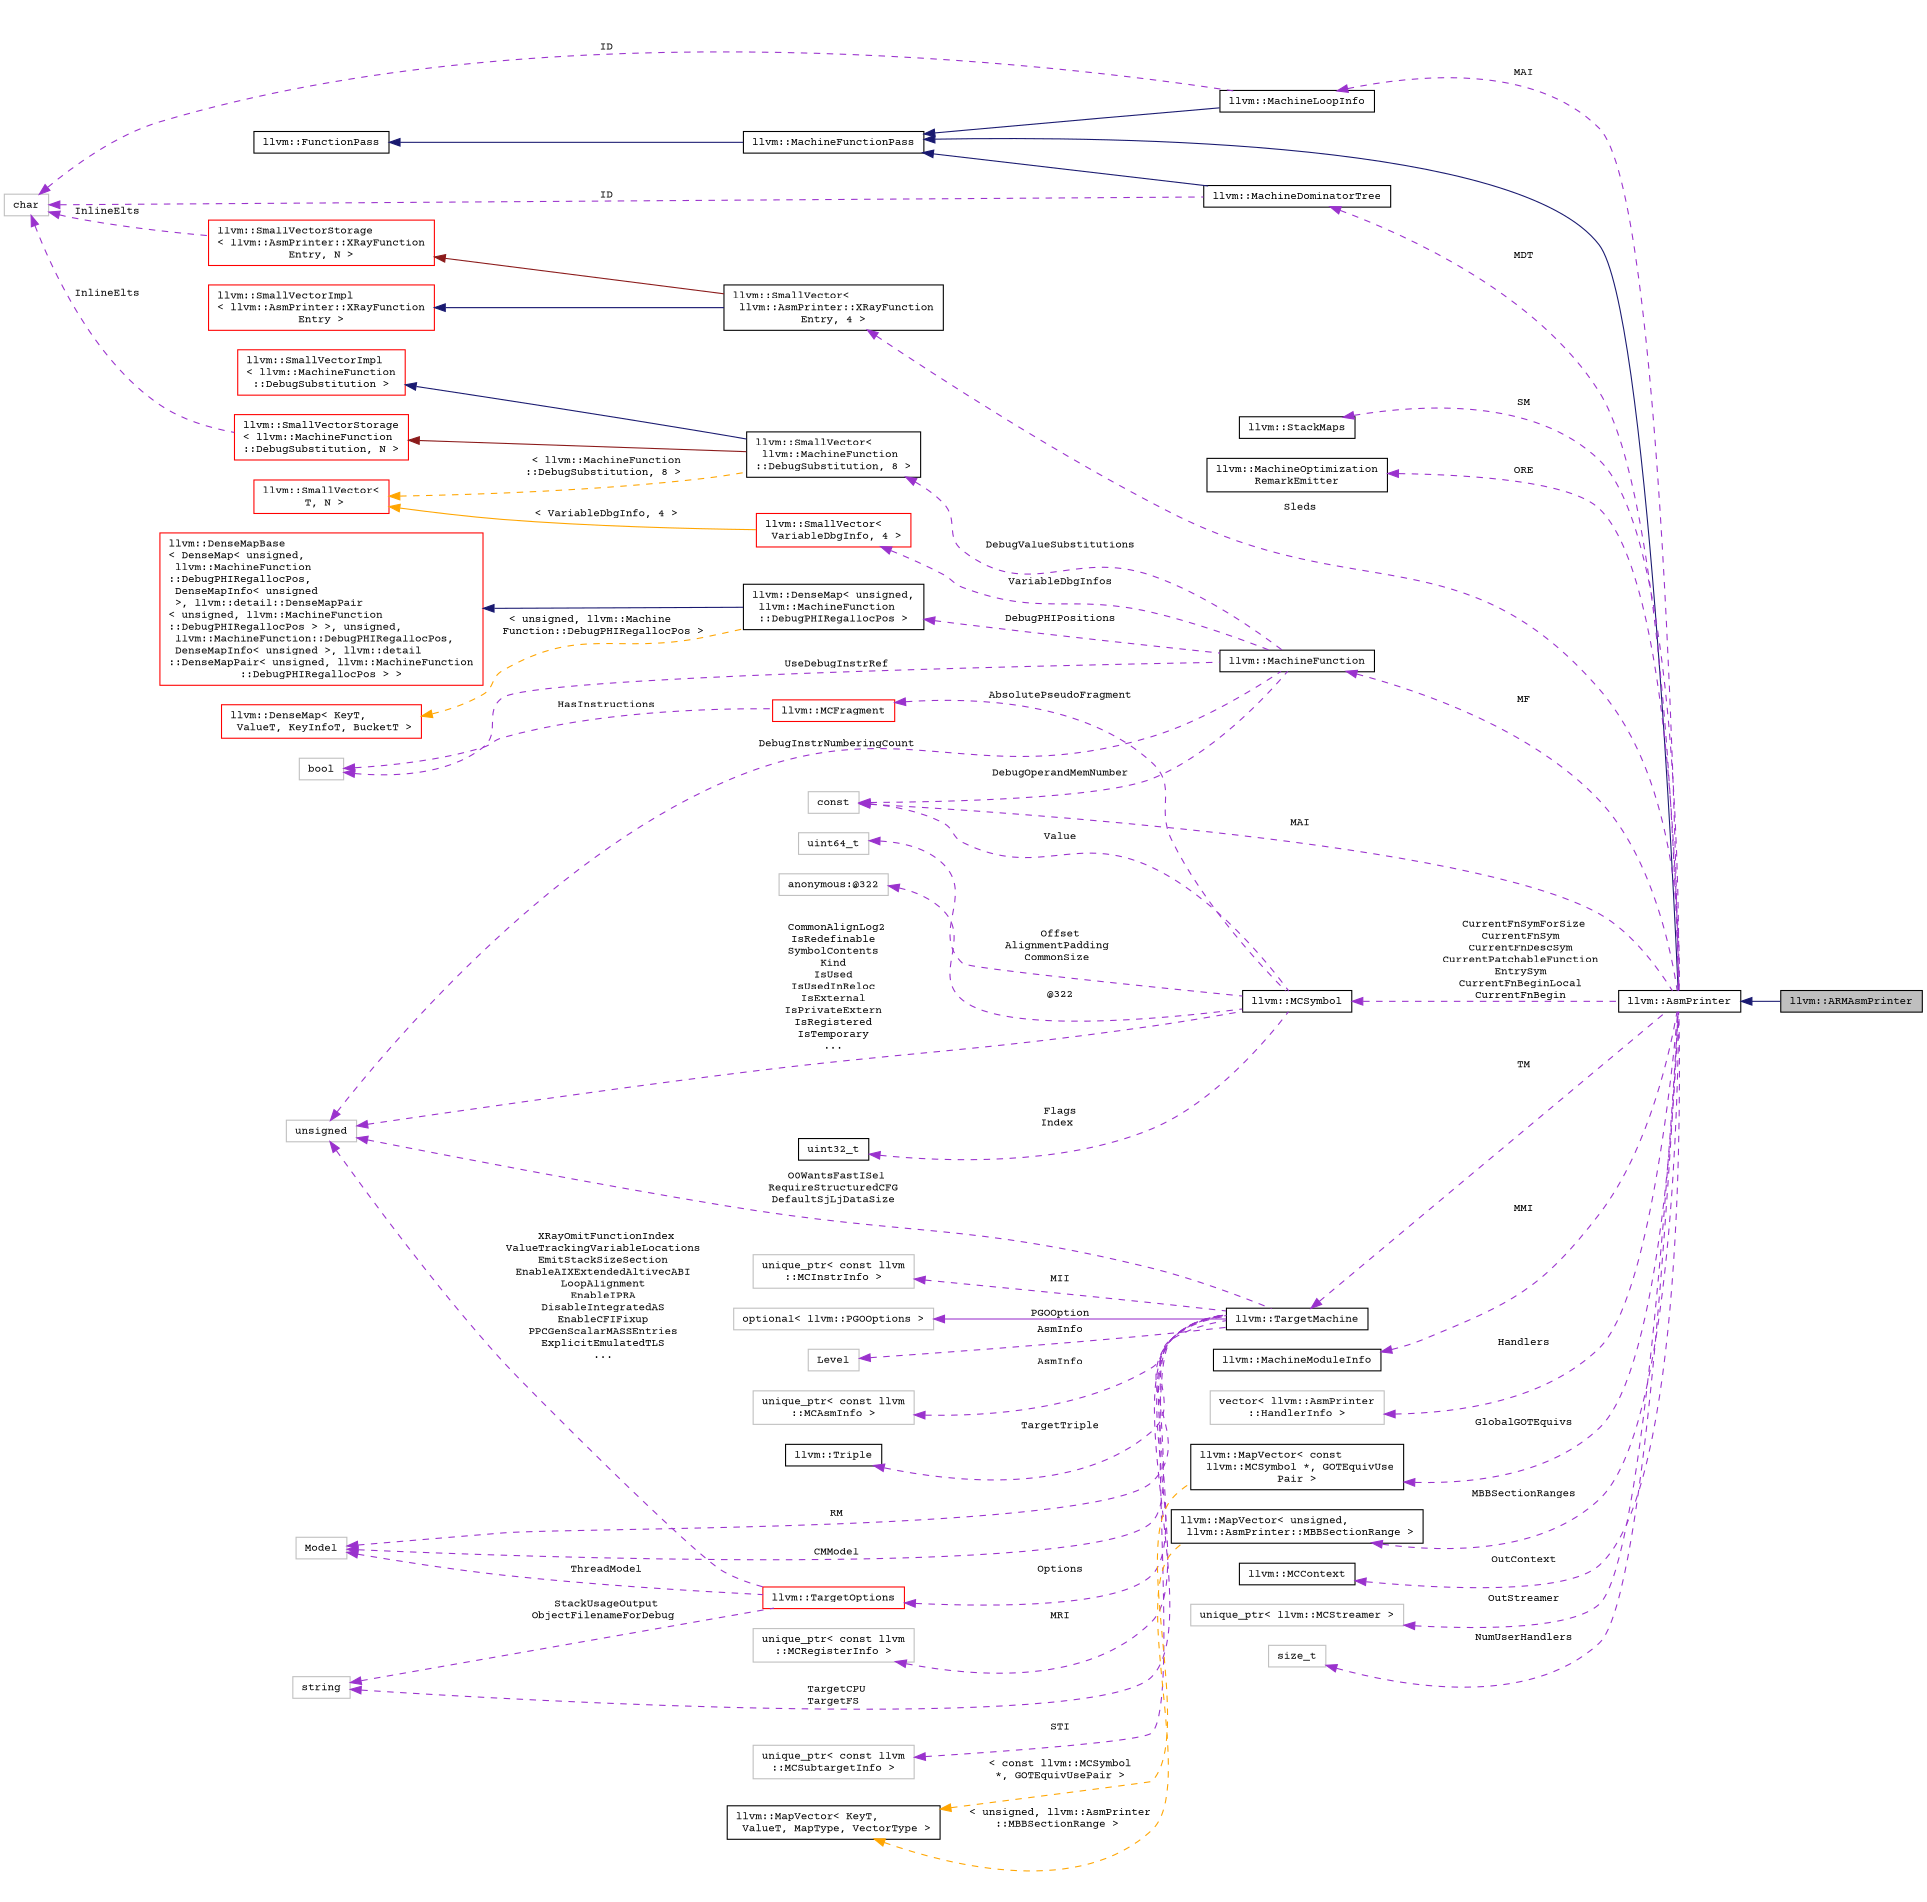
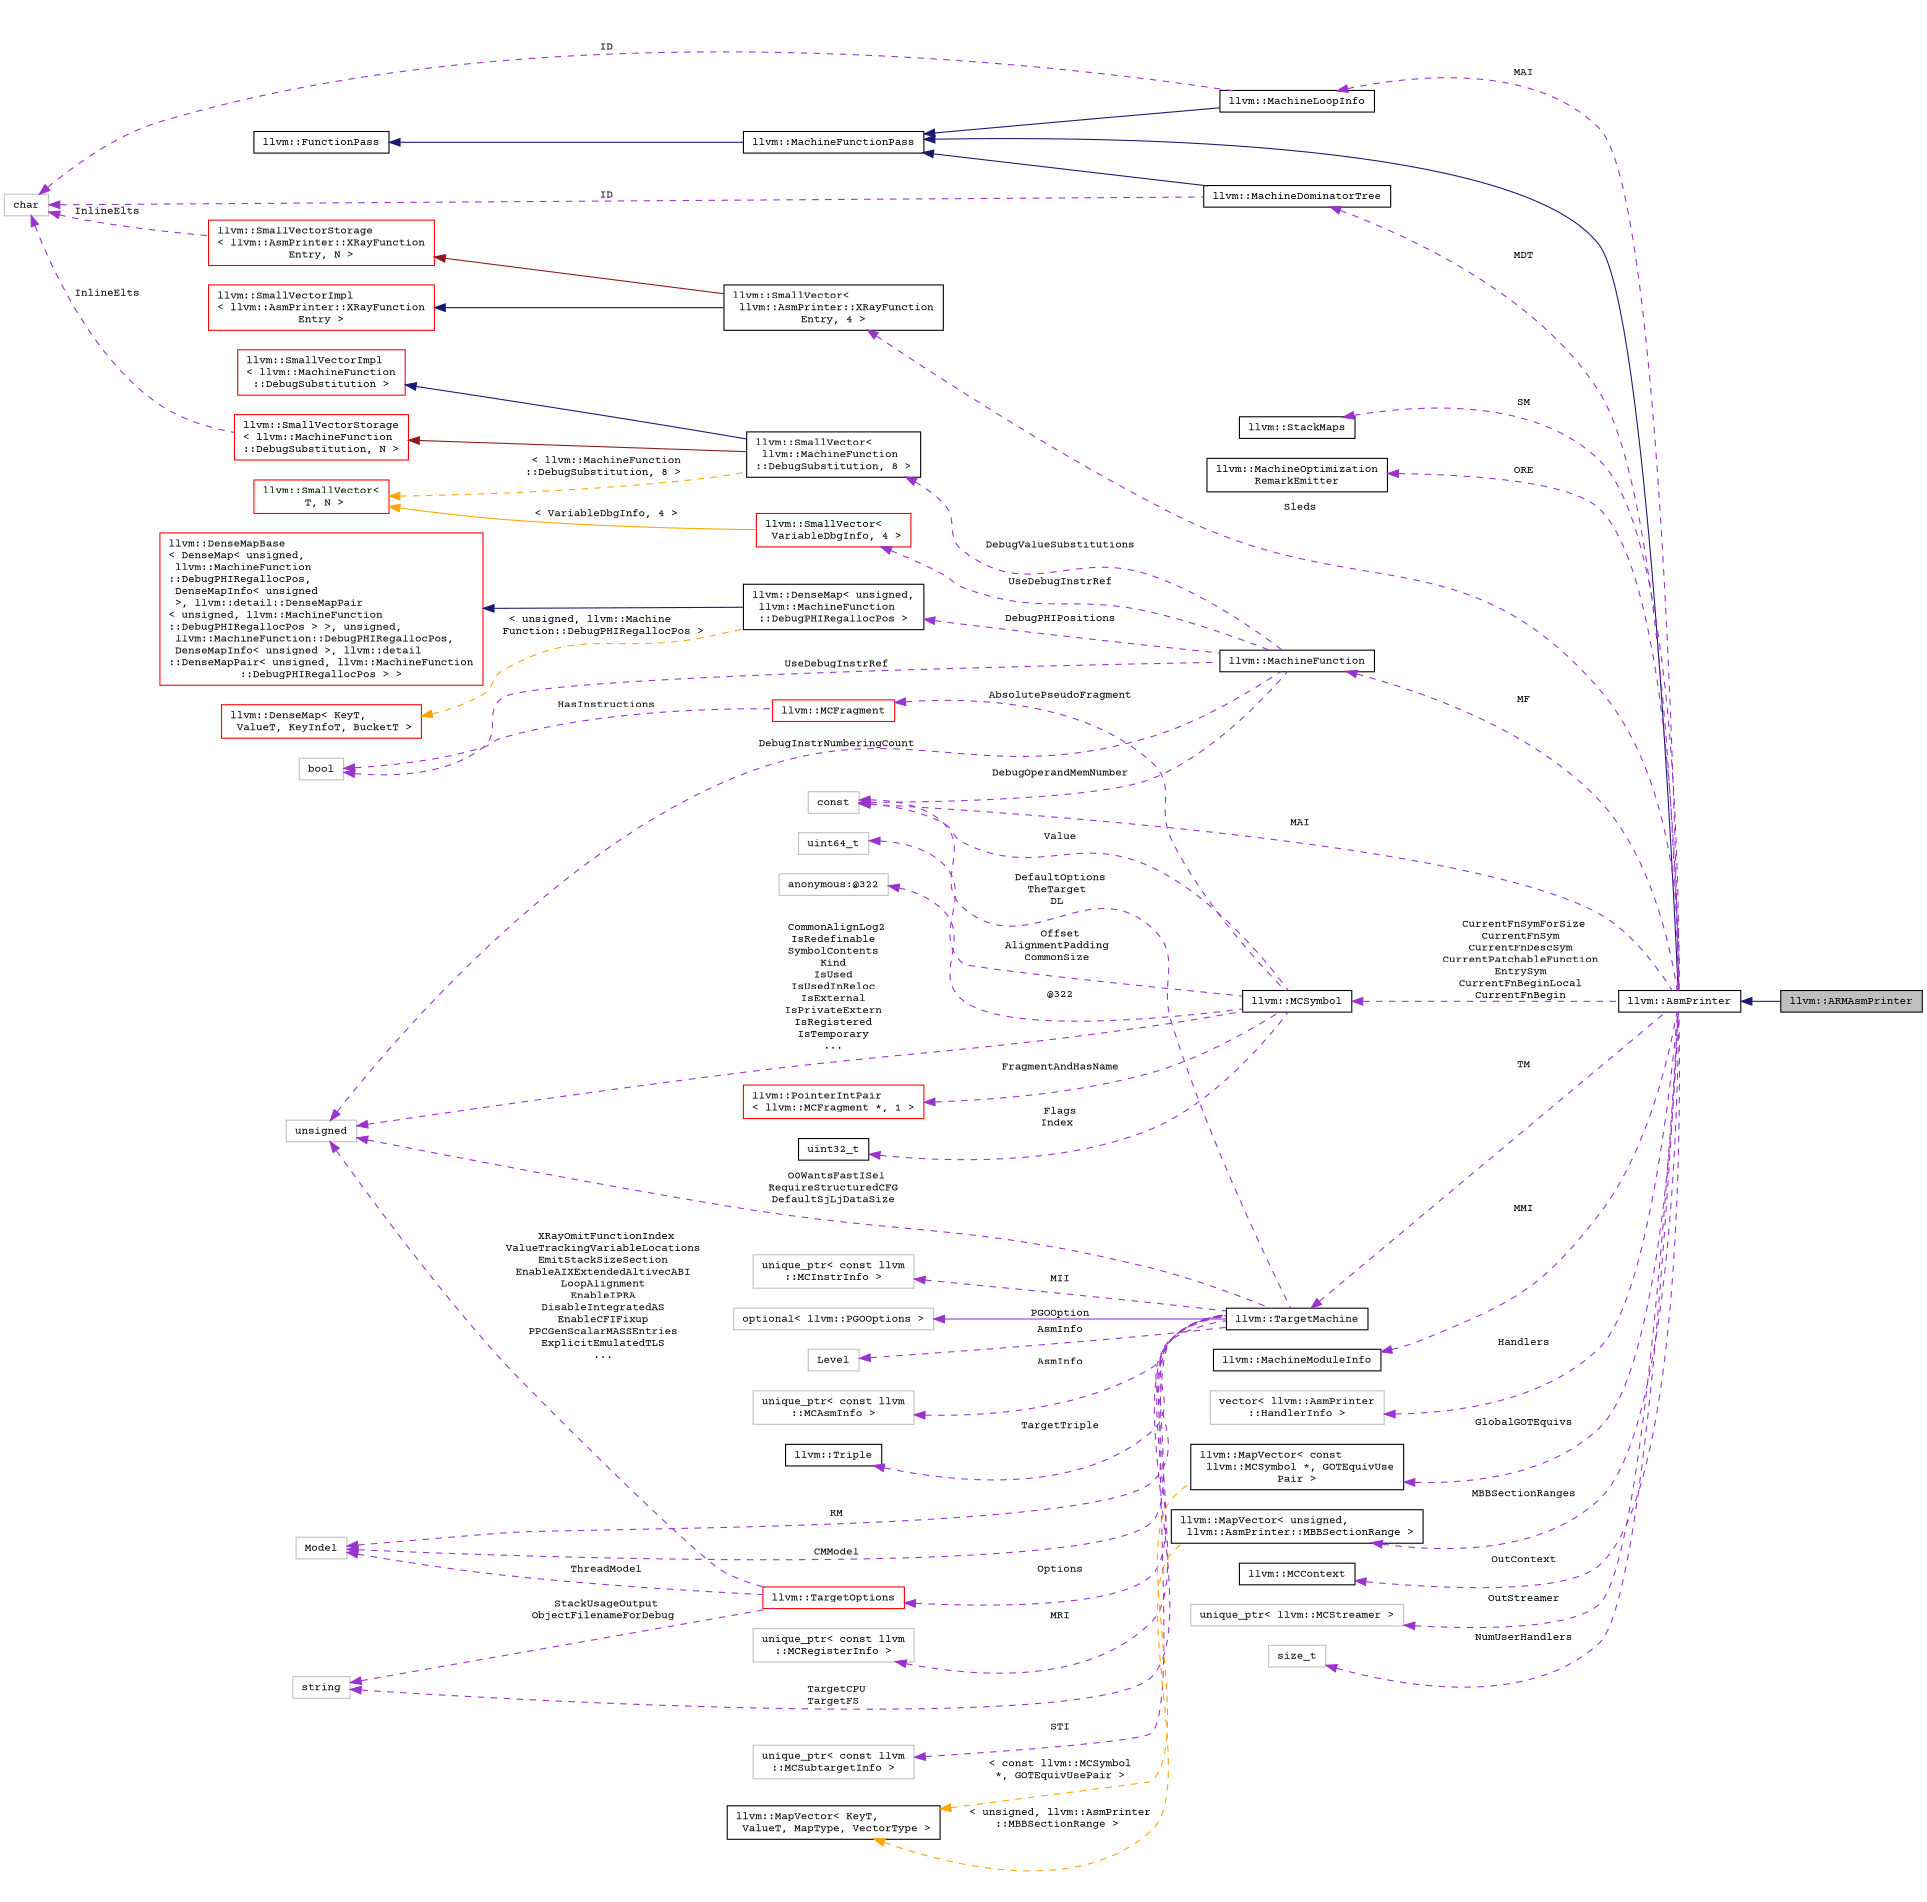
(1057, 582) -> (1057, 582)
none -> (1164, 944)
none -> (834, 1102)
